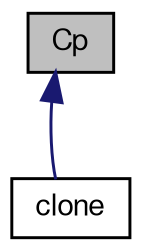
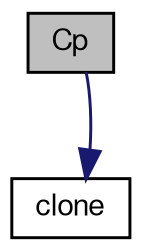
(51, 141) -> (90, 111)
